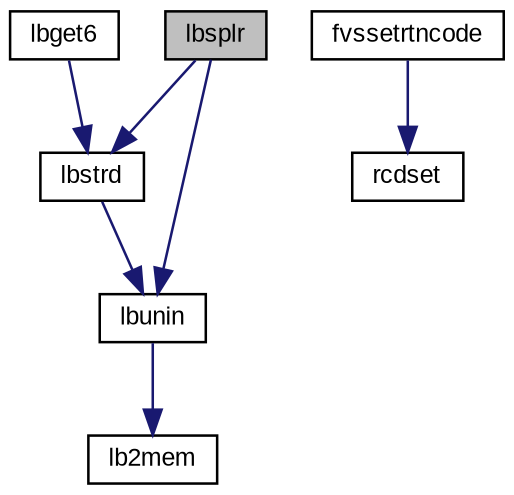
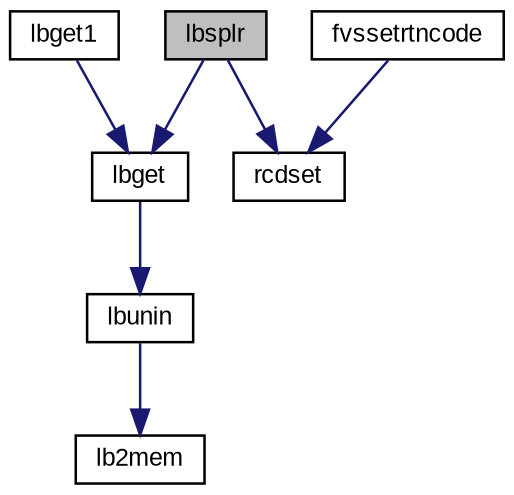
(64, 35) -> (64, 35)
(187, 164) -> (246, 95)
(92, 177) -> (140, 177)
